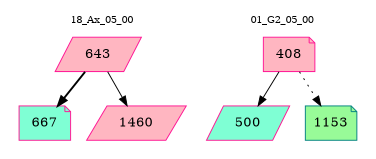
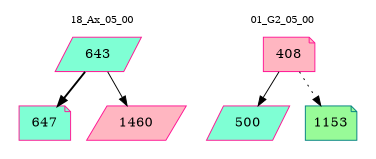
(98, 54) -> (98, 54)
(45, 123) -> (45, 123)
